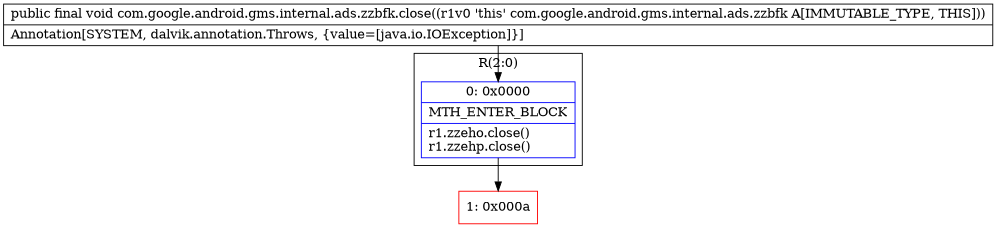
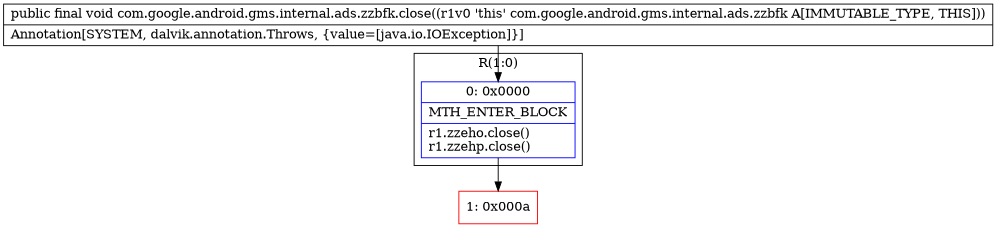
(498, 64) -> (498, 64)
